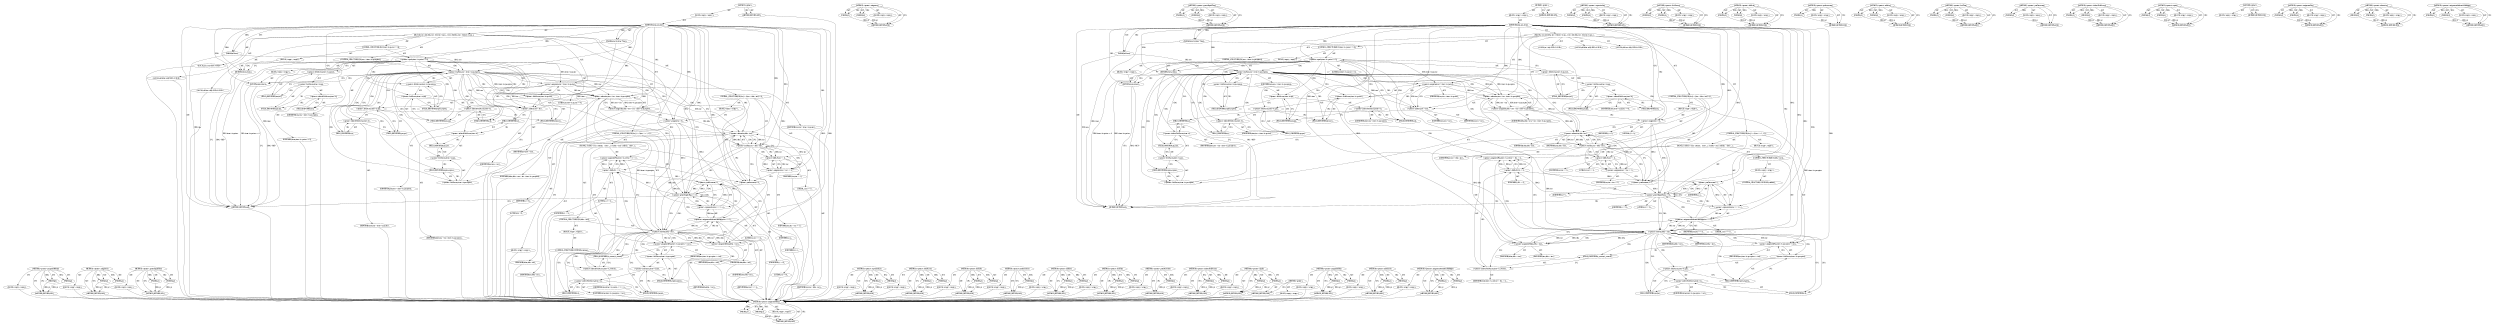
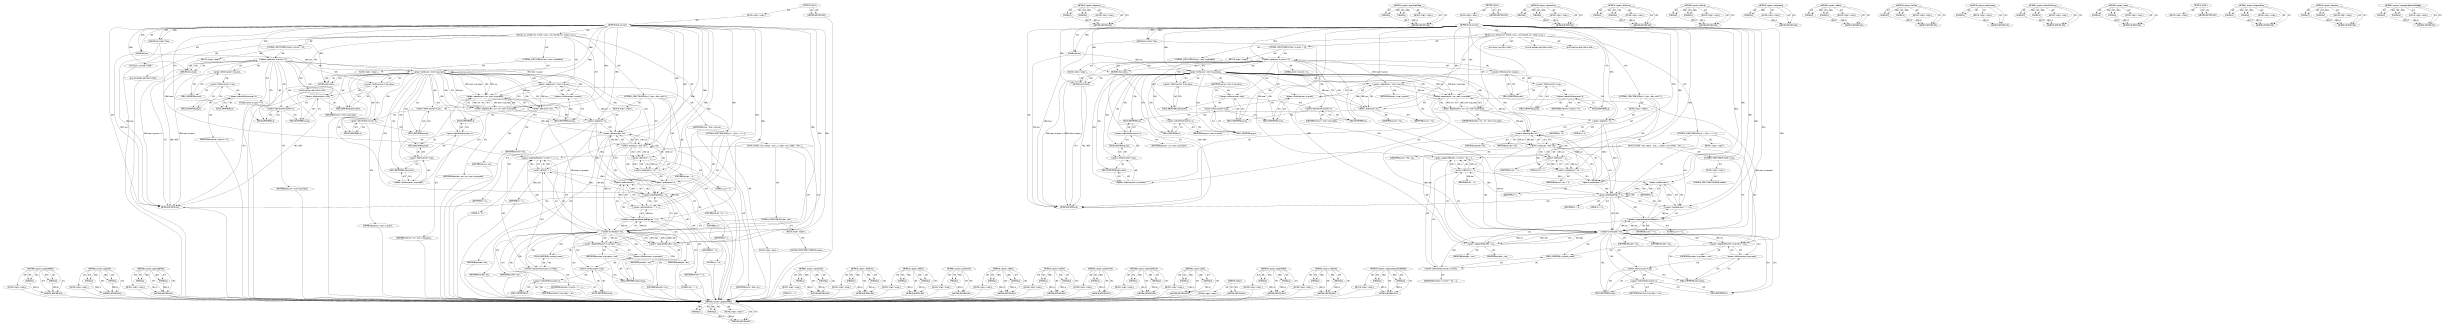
(1518, 177) -> (1470, 177)
(609, 185) -> none
(605, 189) -> (537, 183)
